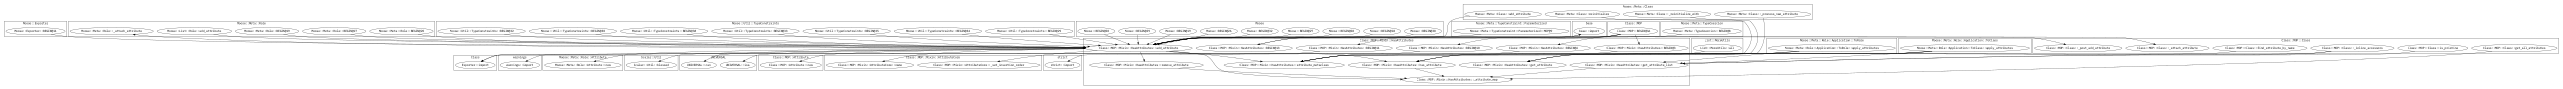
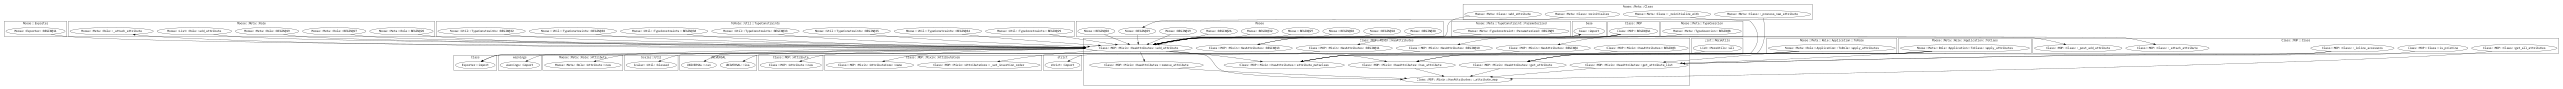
(755, 24) -> (755, 24)
(1511, 31) -> (1511, 31)
(1637, 40) -> none
(1749, 47) -> (1353, 20)
(2260, 48) -> none
none -> (1486, 72)
